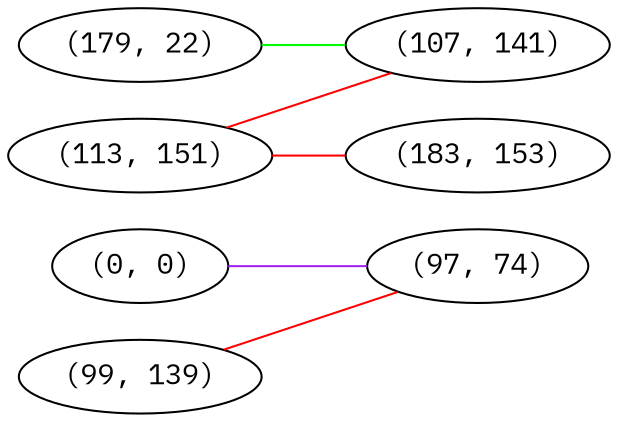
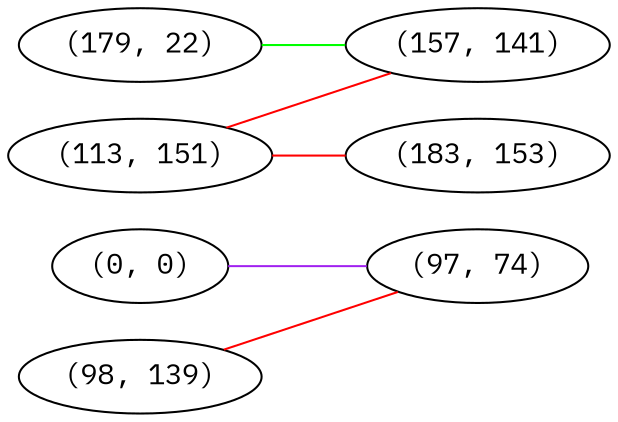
(478, 45) -> (478, 45)
(140, 377) -> (140, 377)
